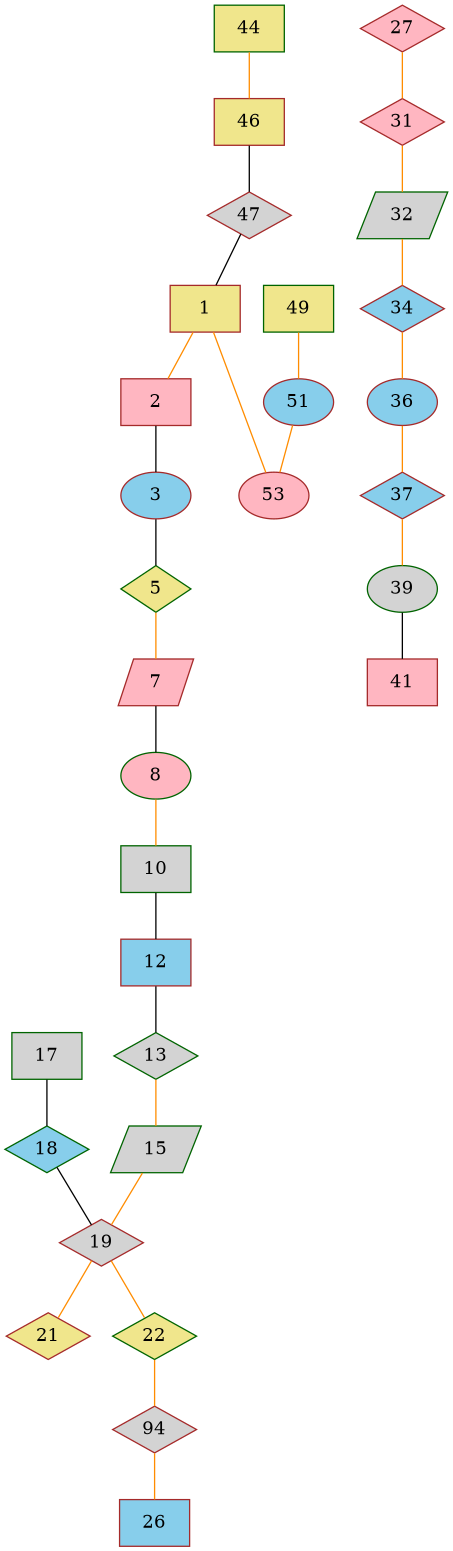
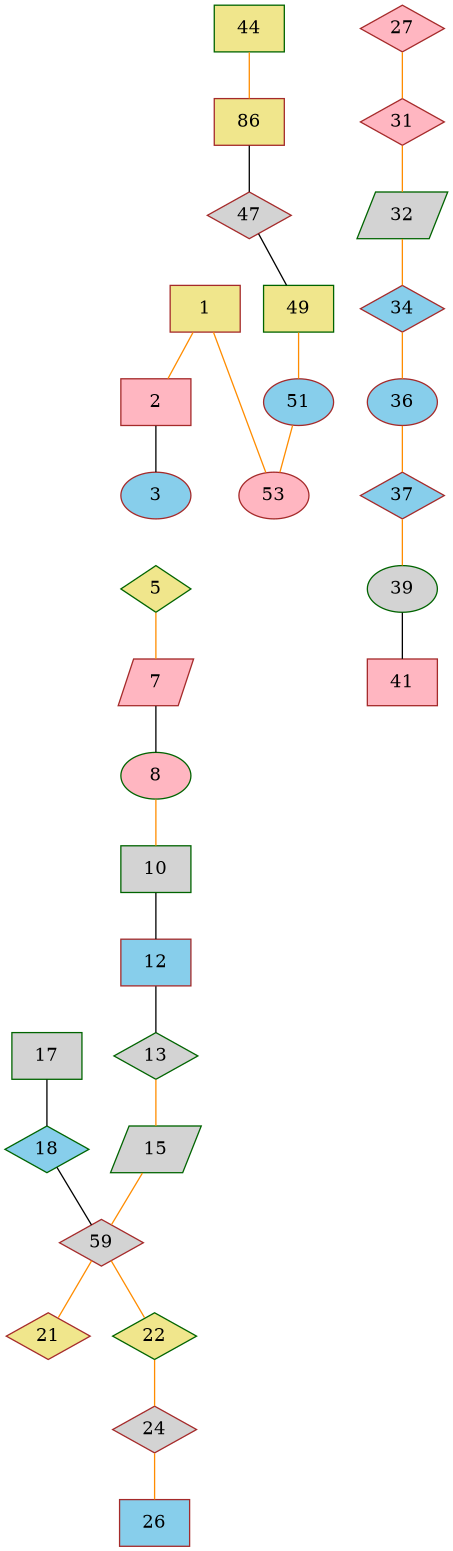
(249, 122) -> (249, 122)
(228, 260) -> (273, 260)
(156, 542) -> none
(101, 1243) -> (101, 1243)
(155, 1430) -> (155, 1430)
